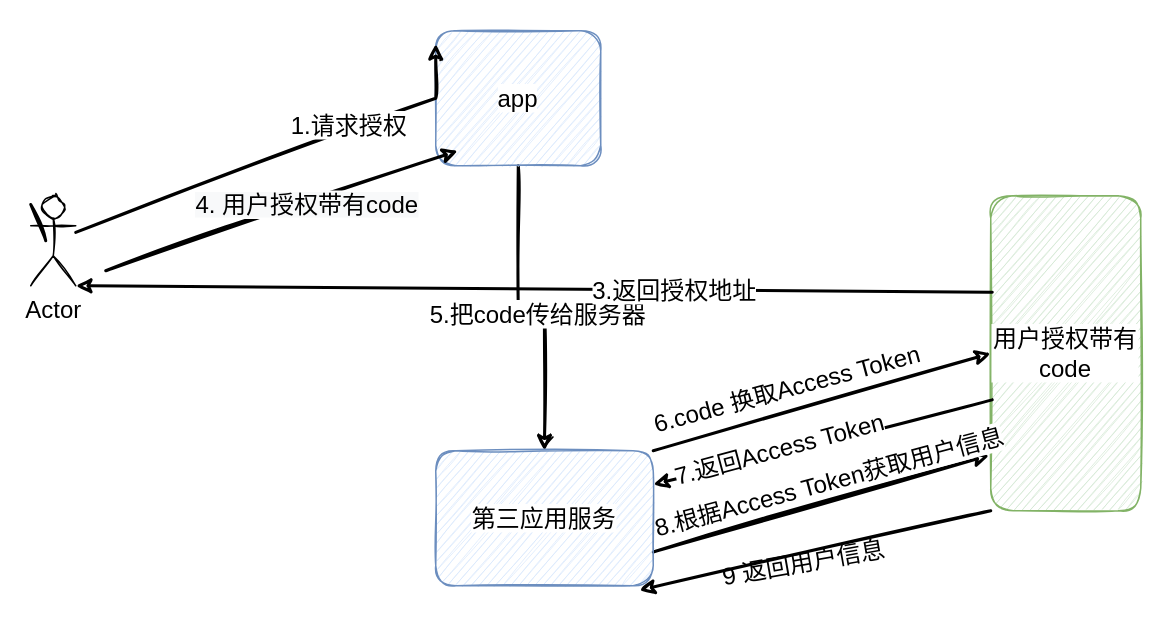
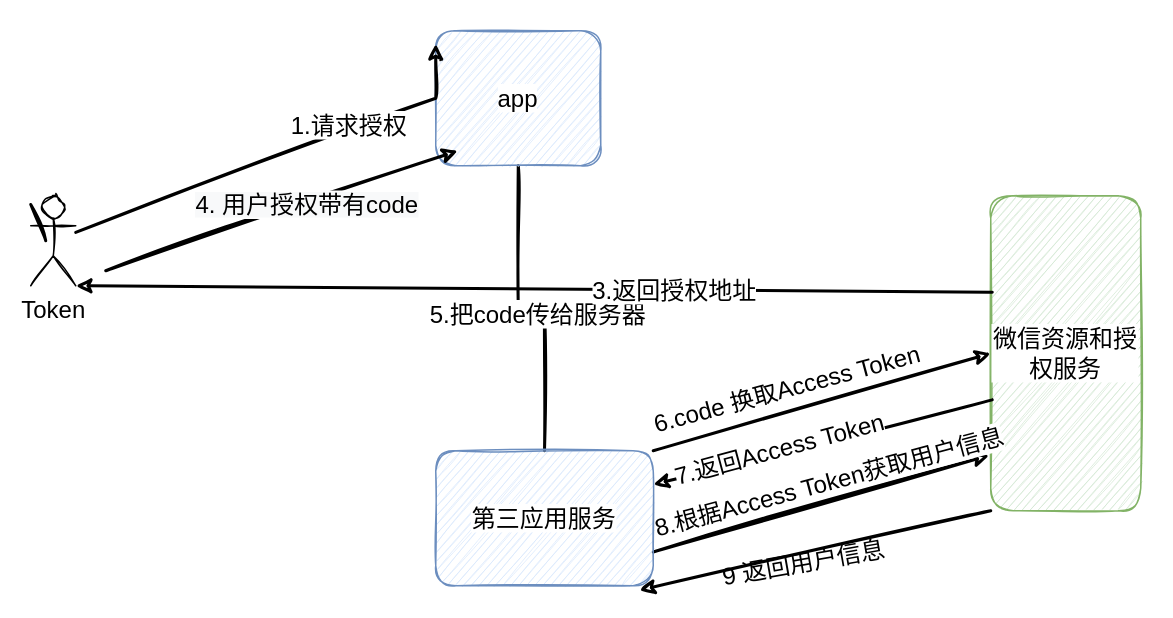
(54, 311) -> (54, 311)
(1066, 353) -> (1066, 353)
(545, 436) -> (545, 441)
